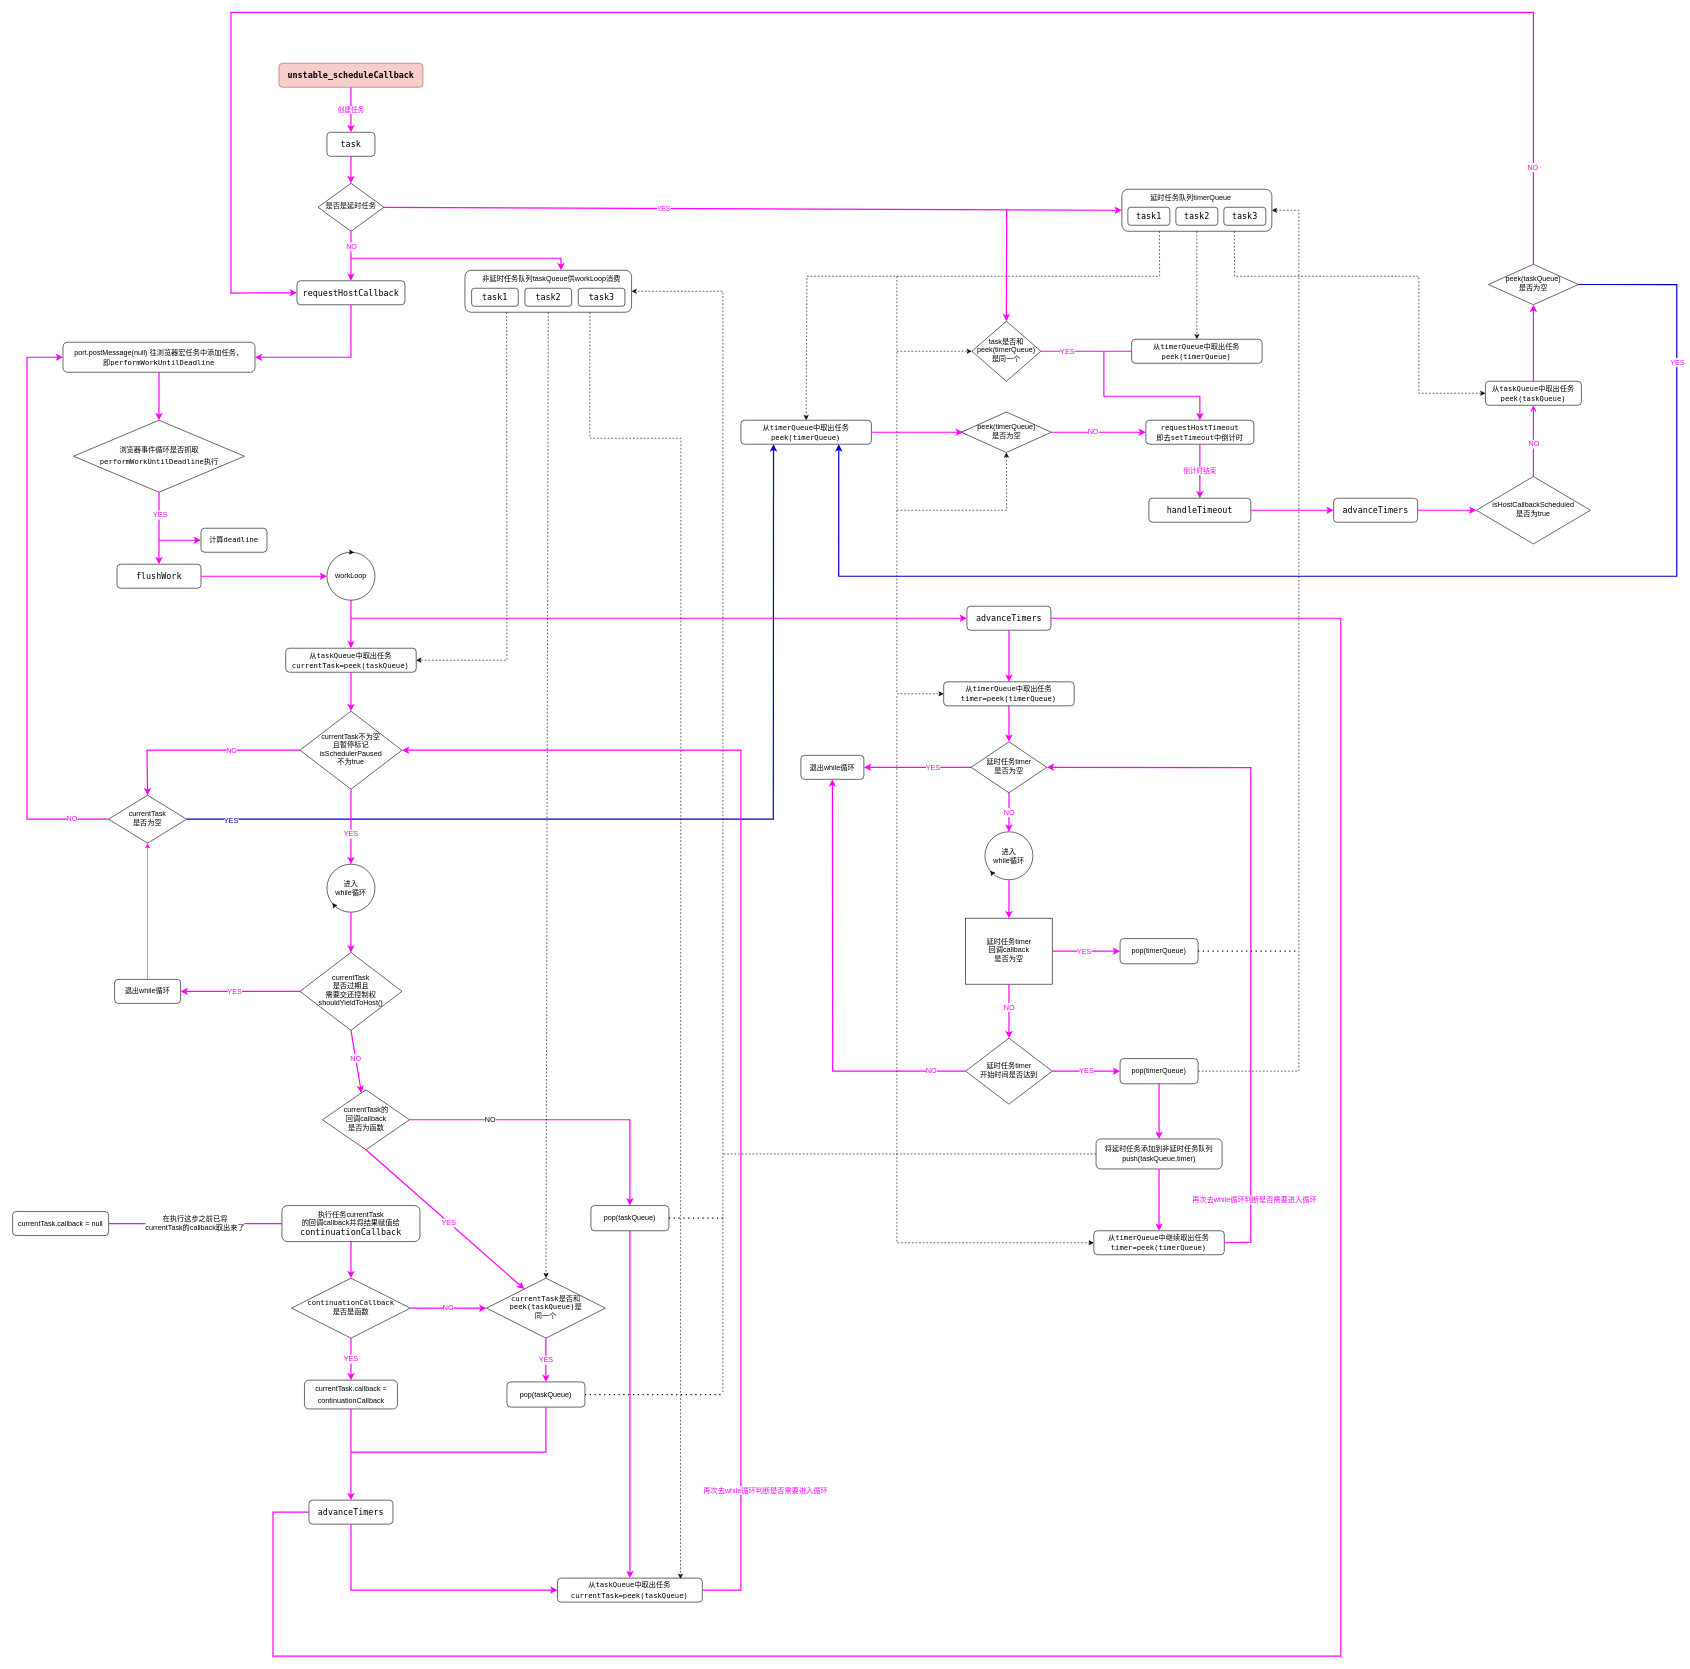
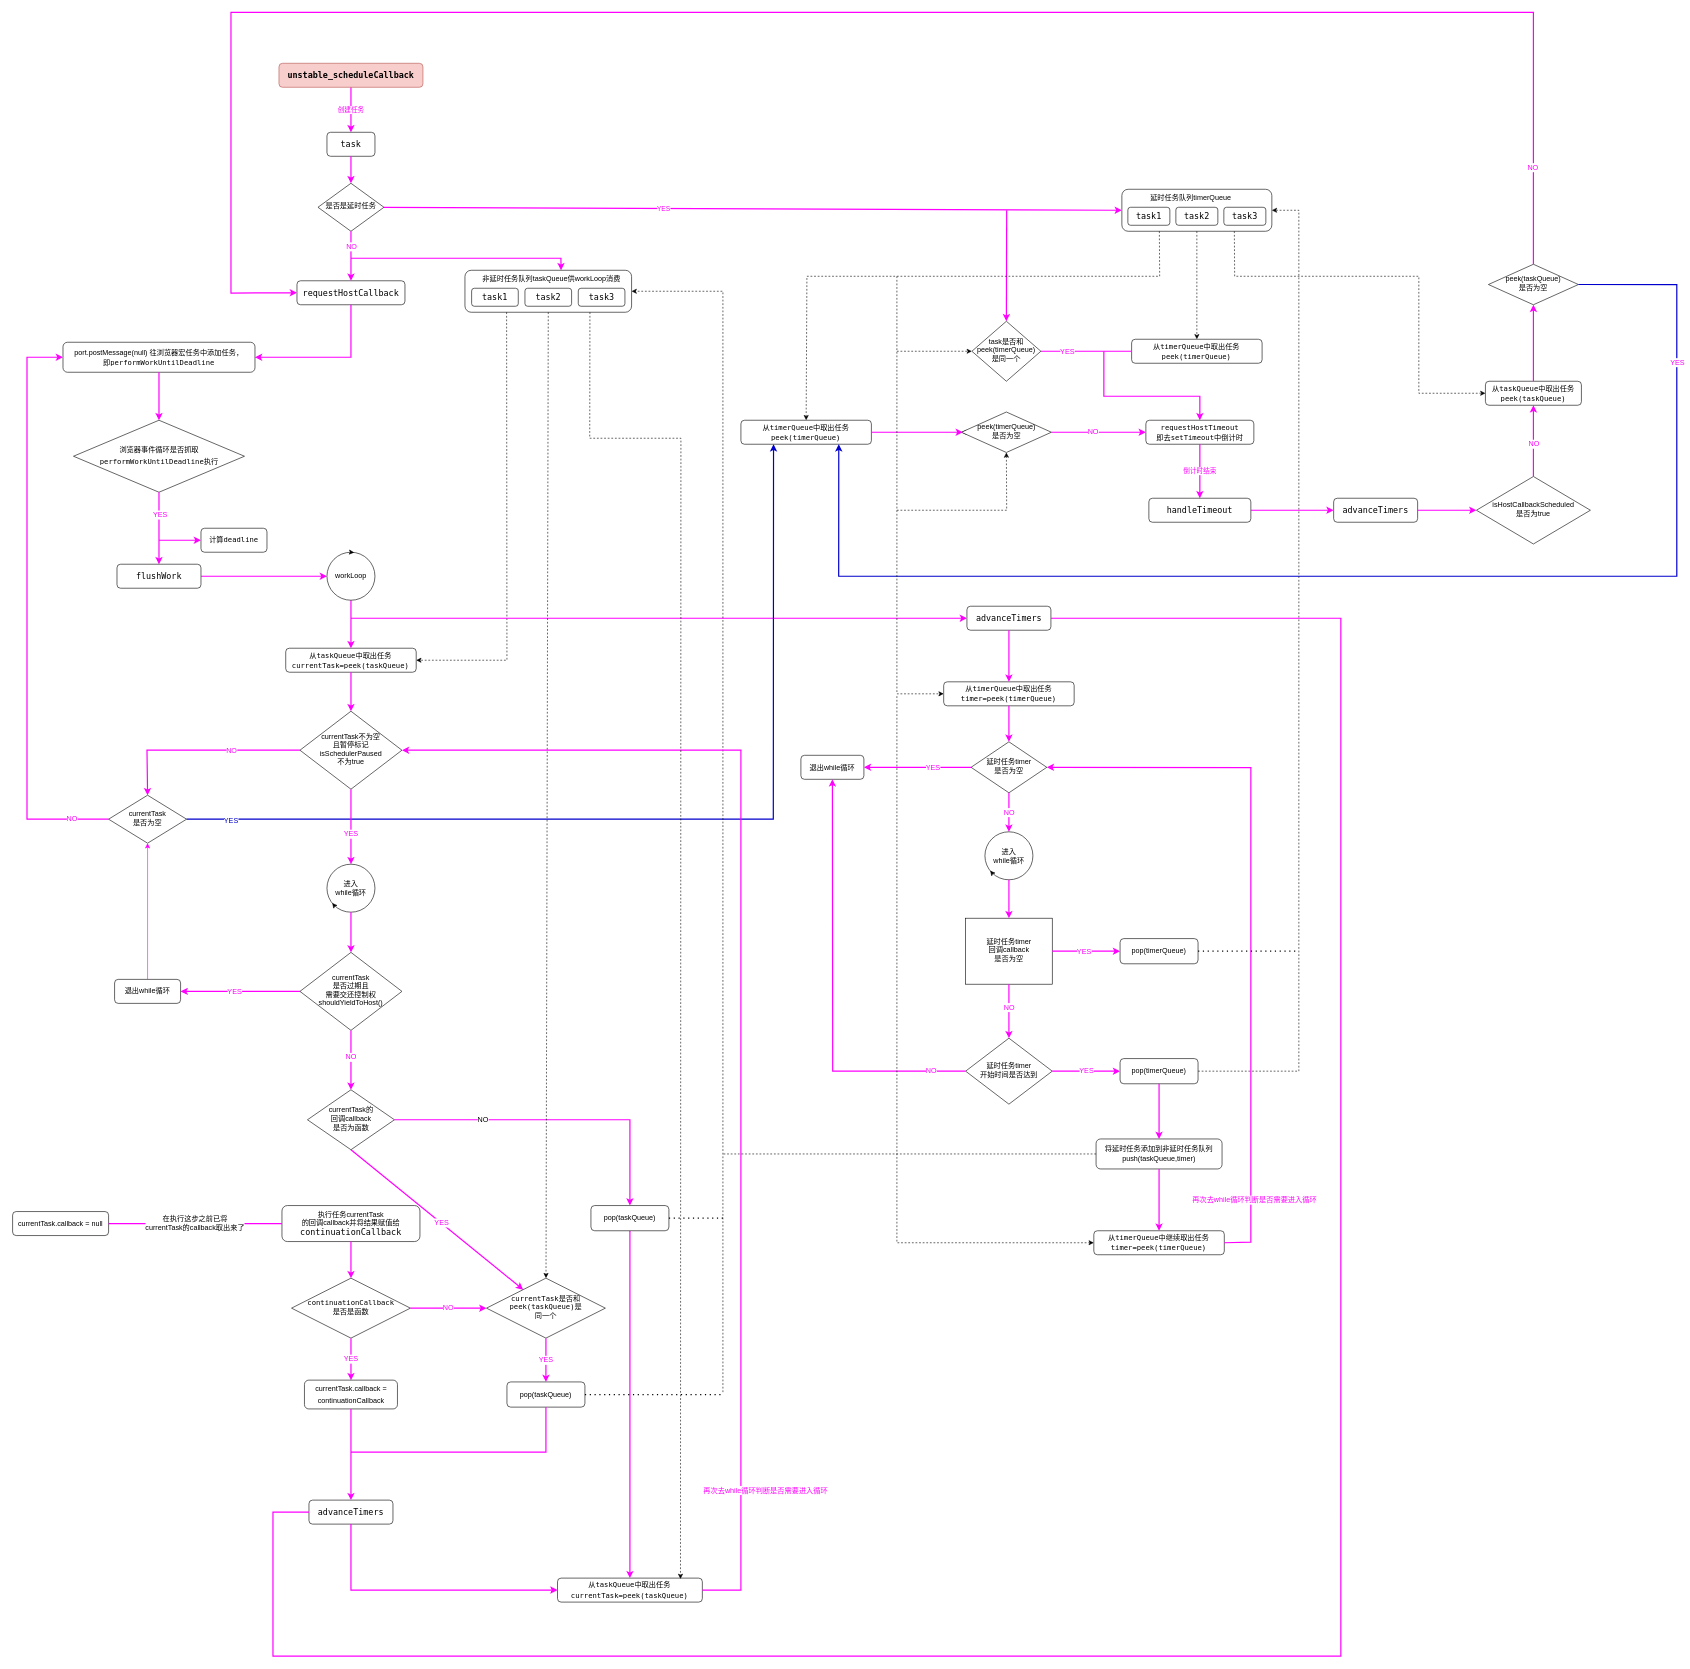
(1533, 411) -> (1533, 412)
(366, 1120) -> (351, 1120)
